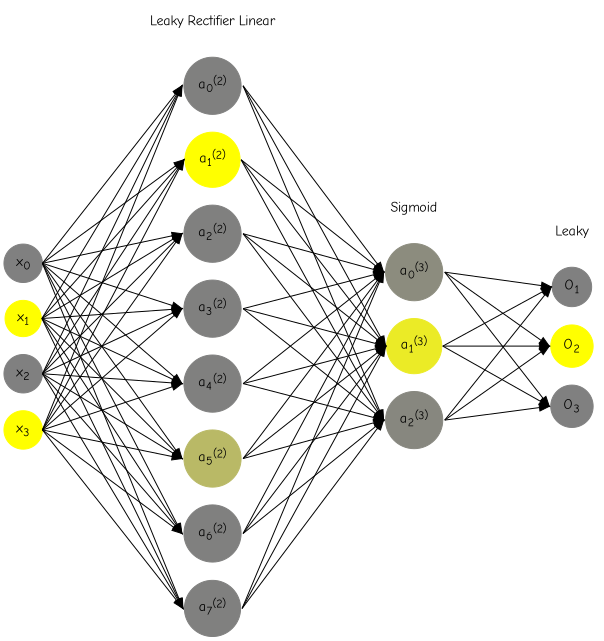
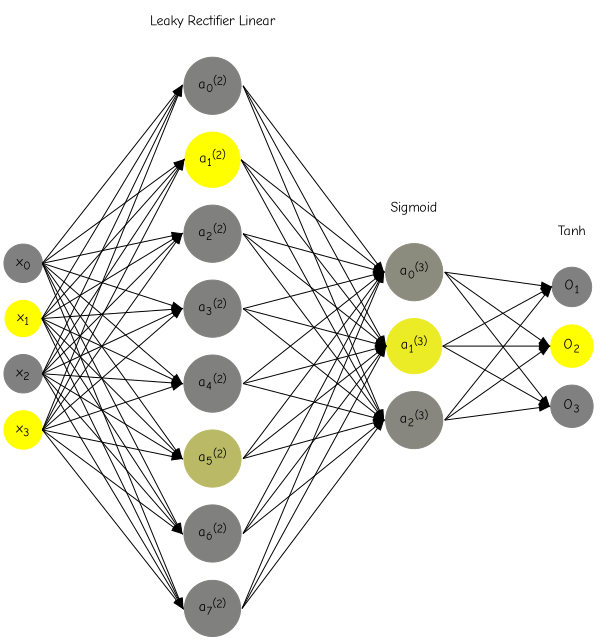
(572, 232) -> (572, 232)
